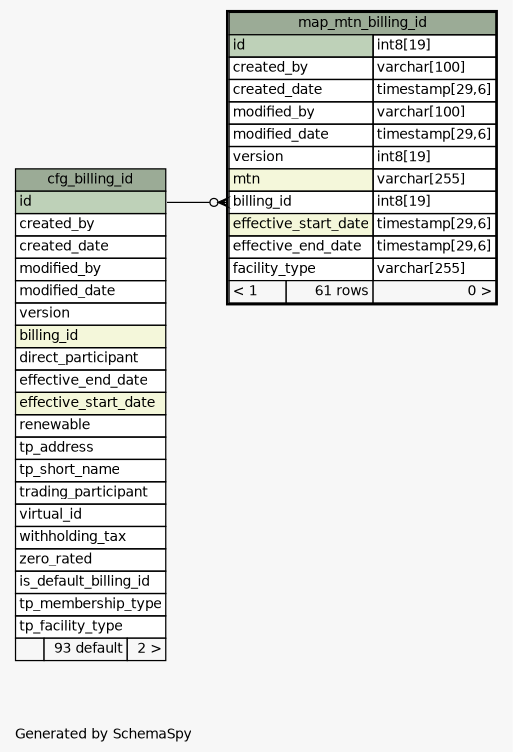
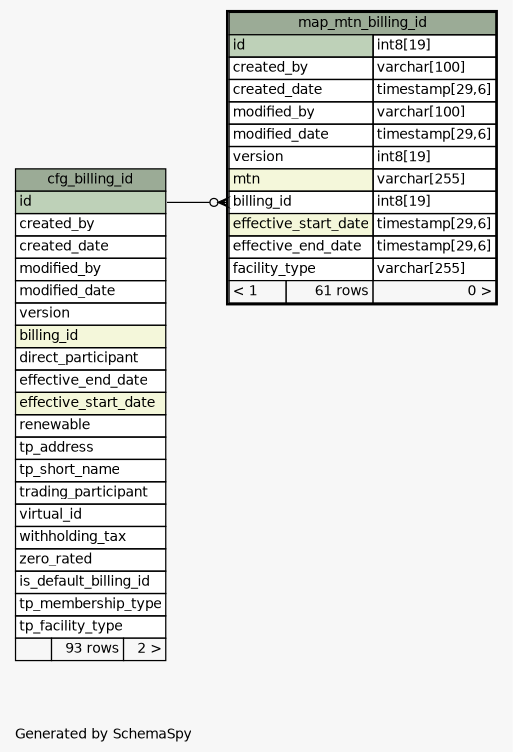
(89, 649) -> (93, 649)
